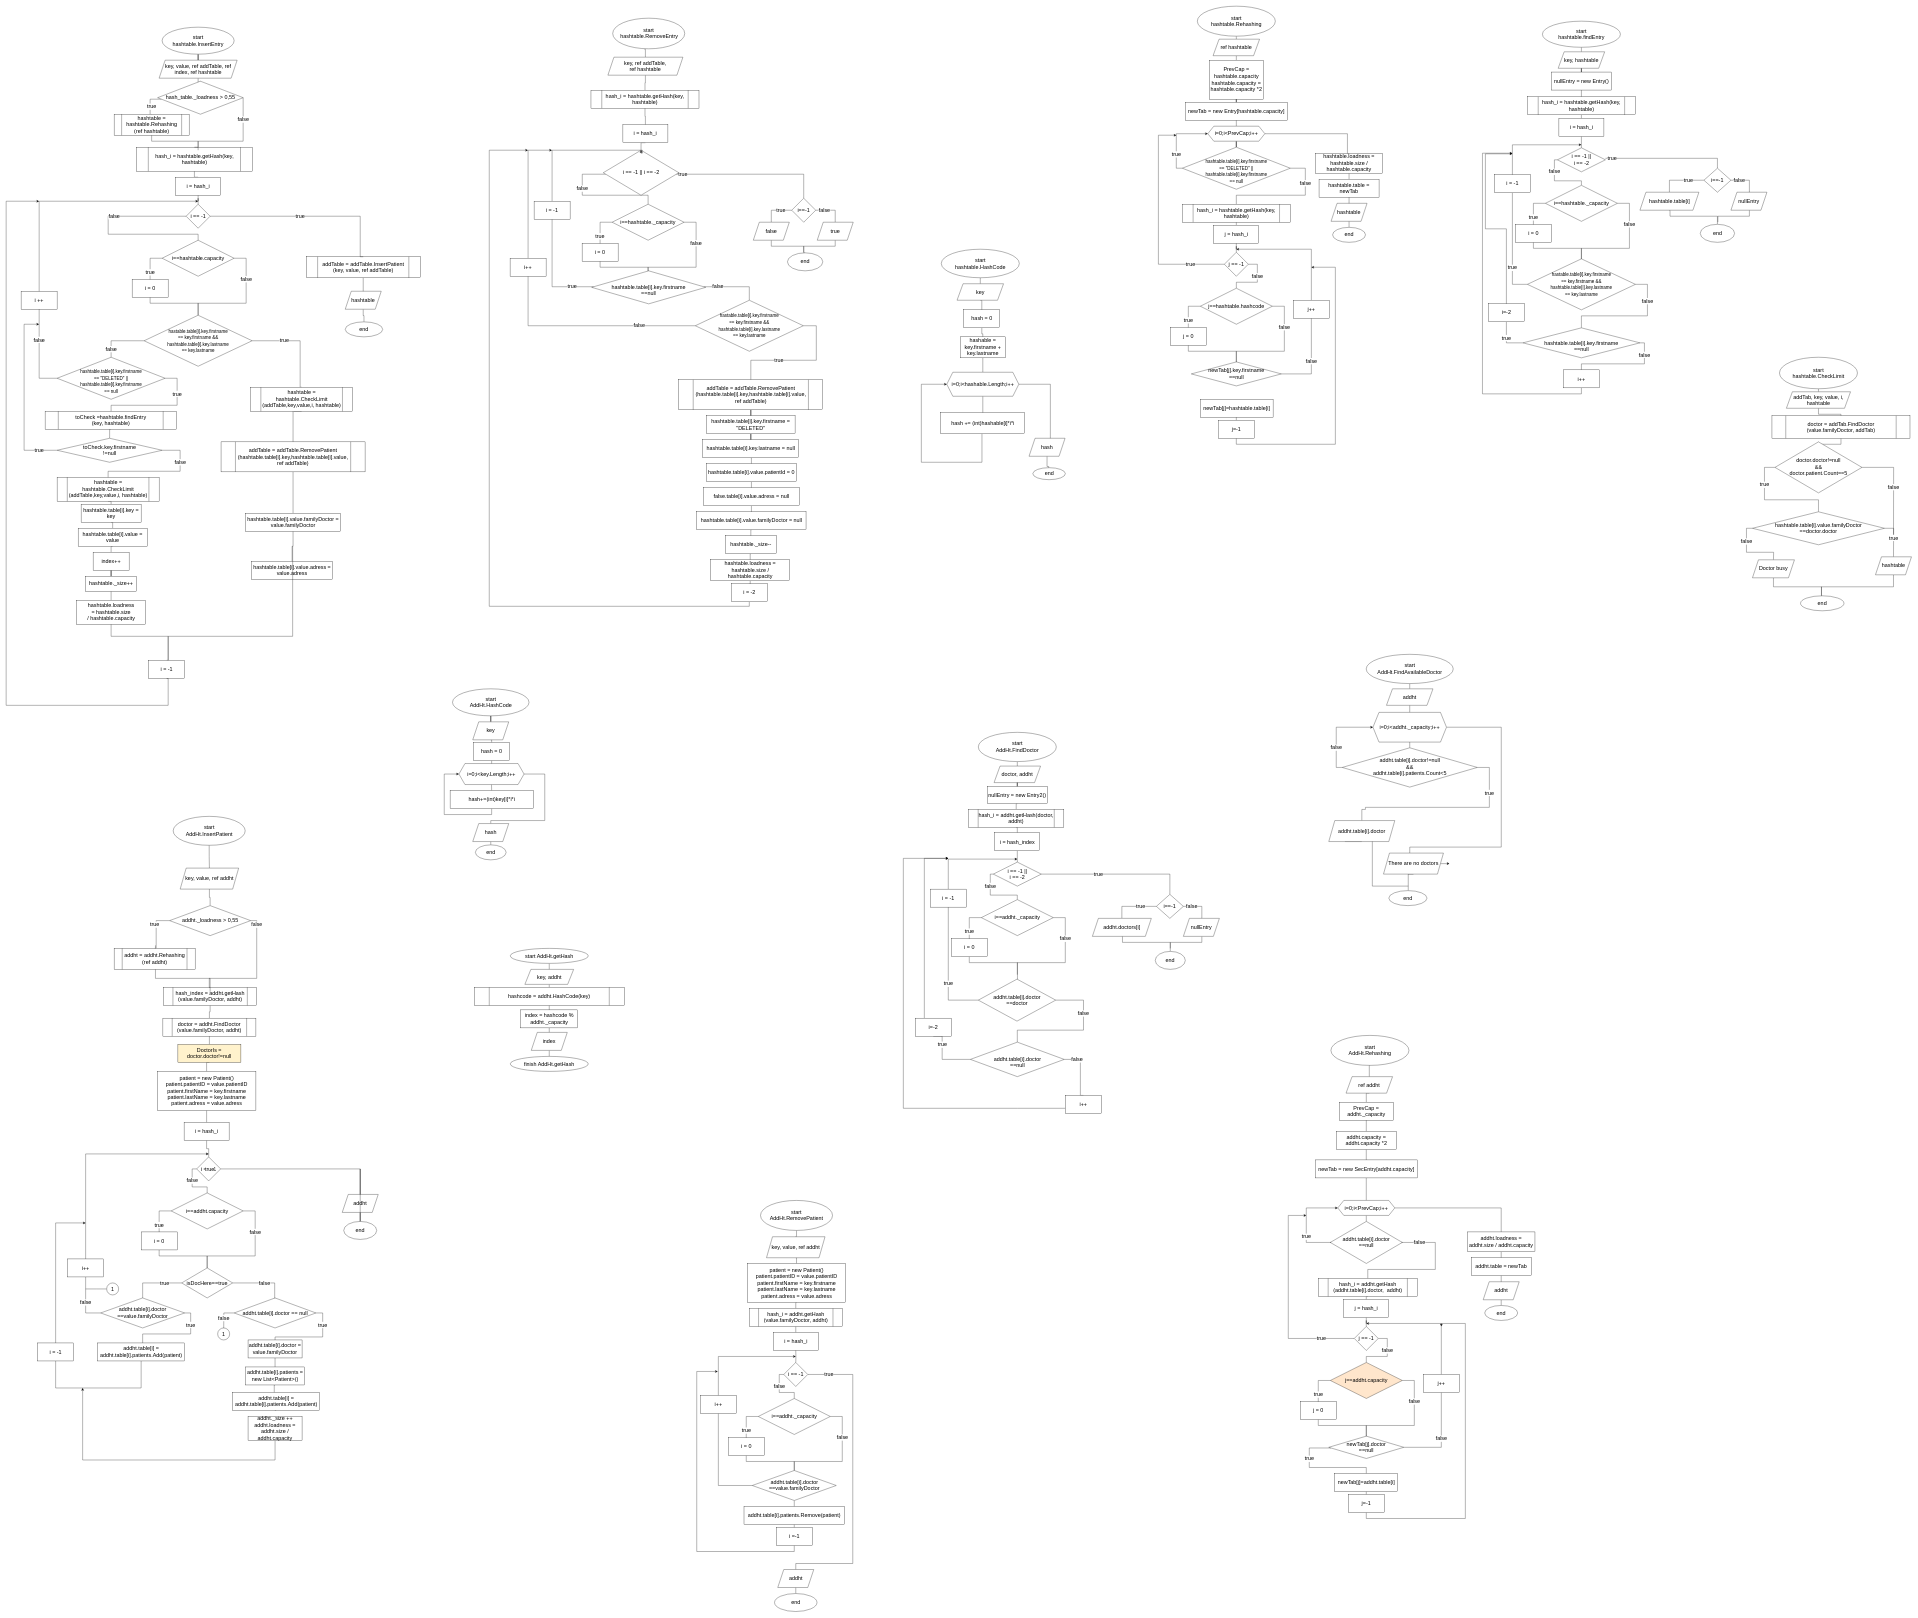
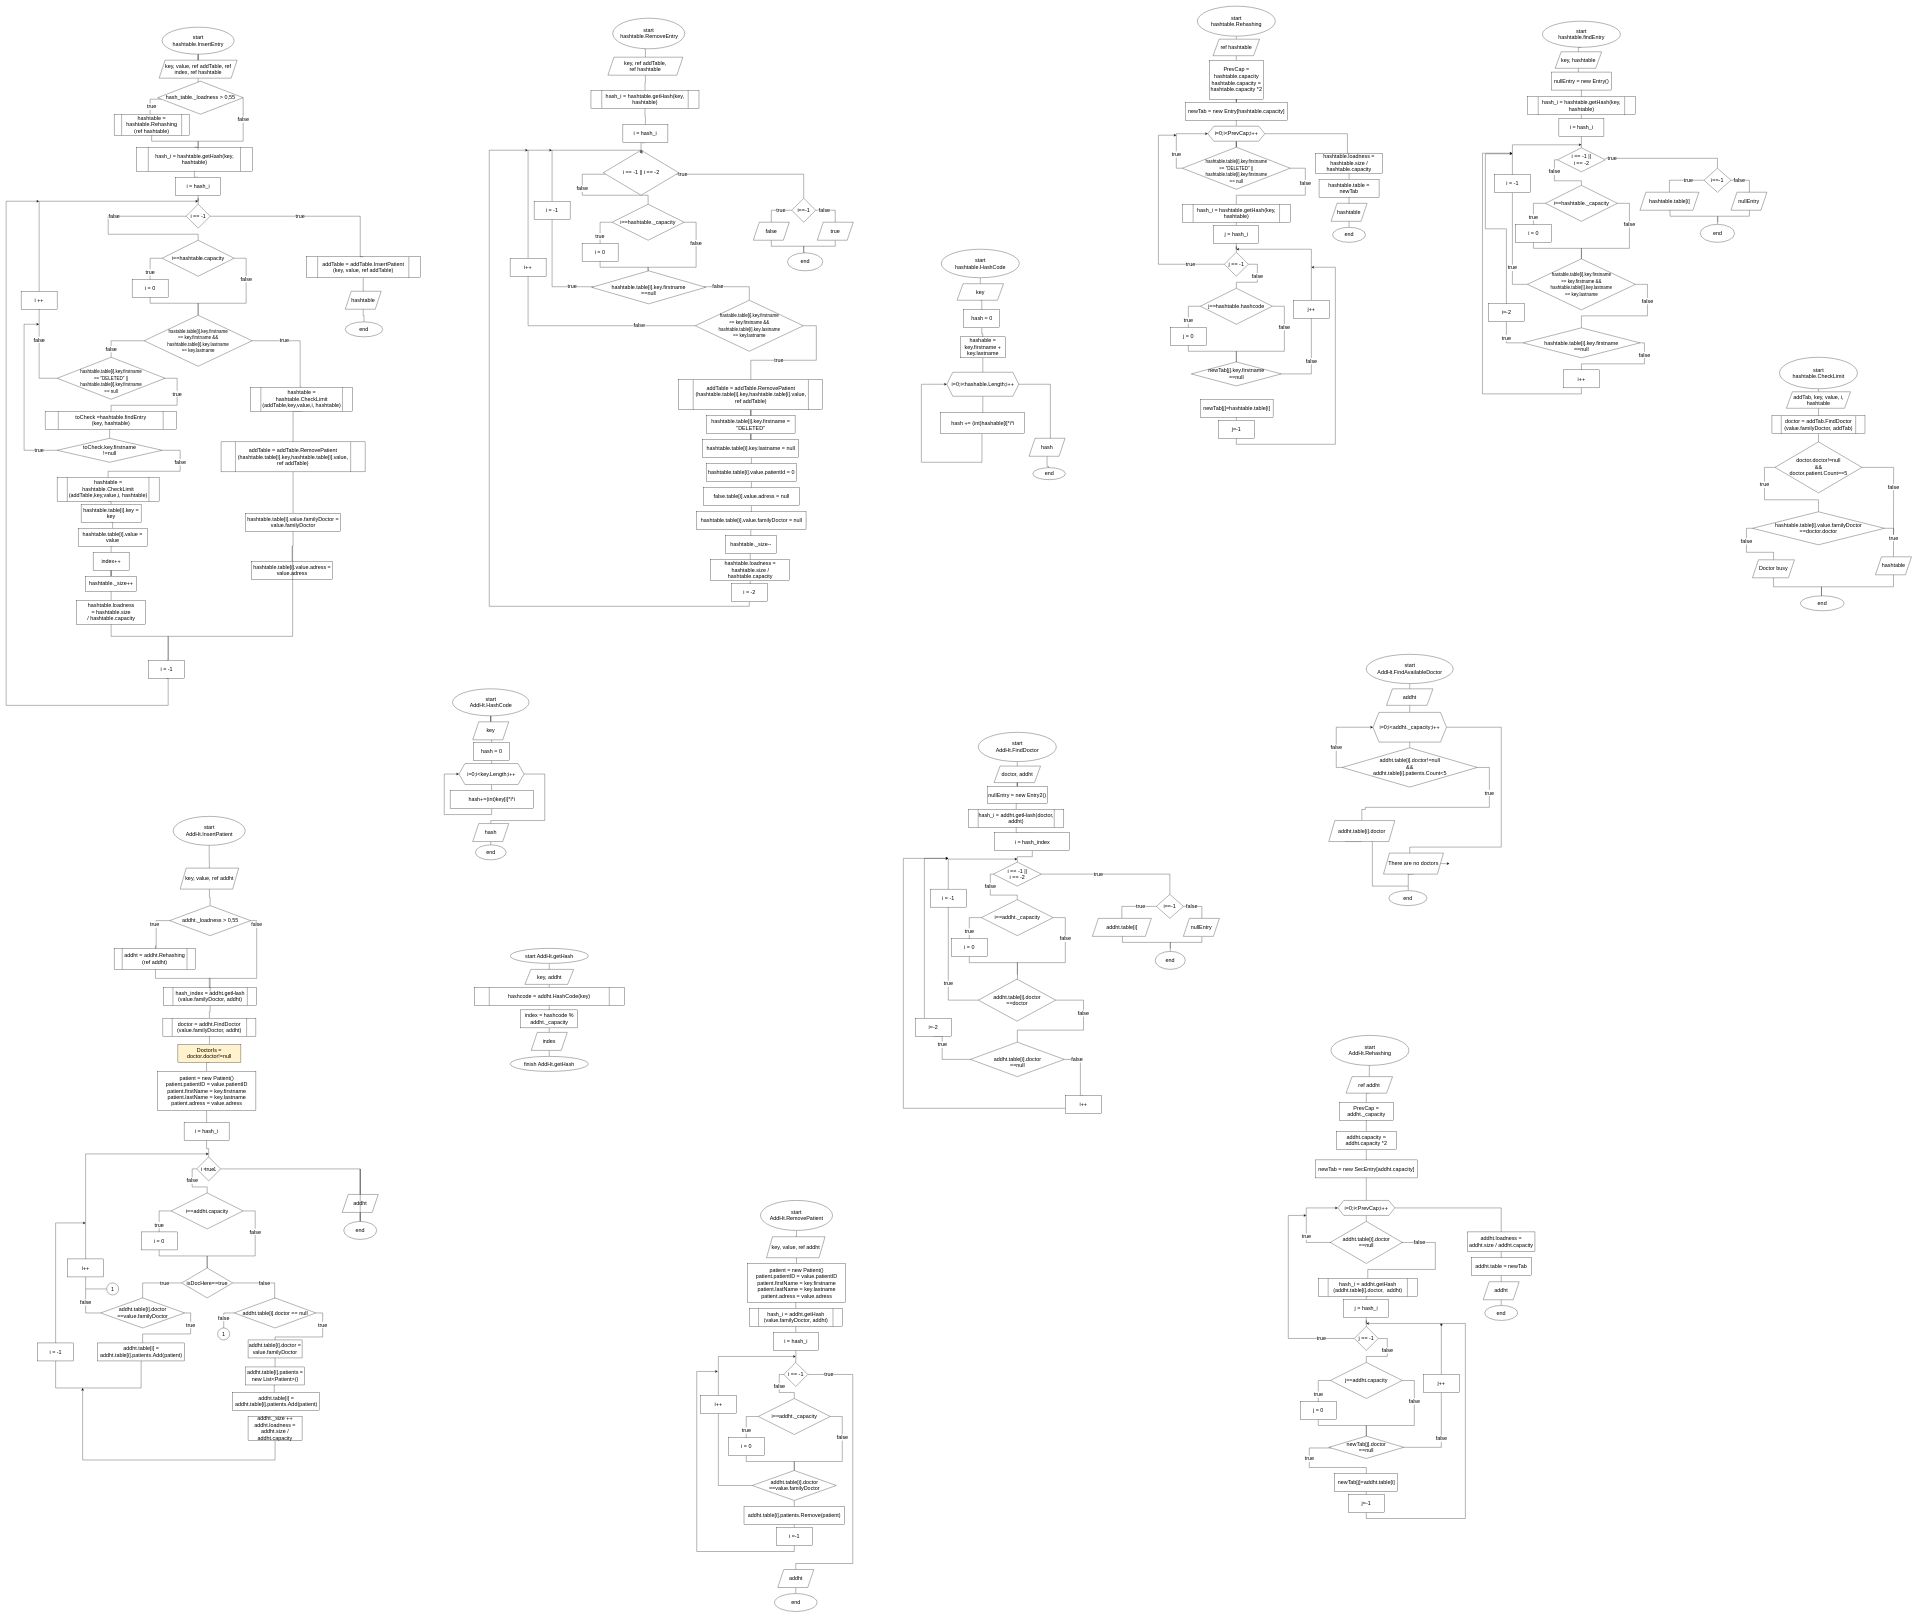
(1581, 60) -> (1578, 60)
(1841, 427) -> (1818, 425)
(1017, 842) -> (1032, 842)
(1122, 927) -> (1122, 927)
(1366, 1380) -> (1366, 1380)
